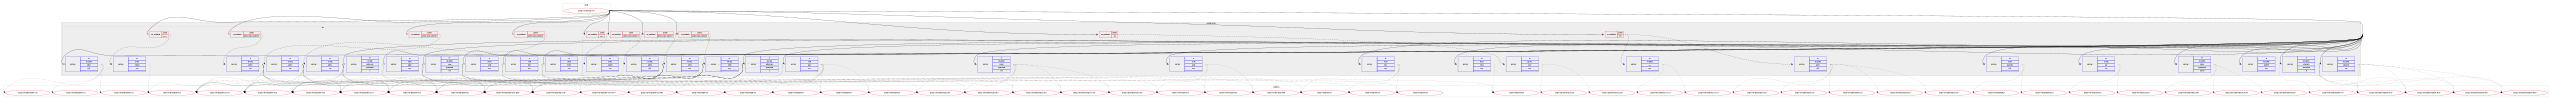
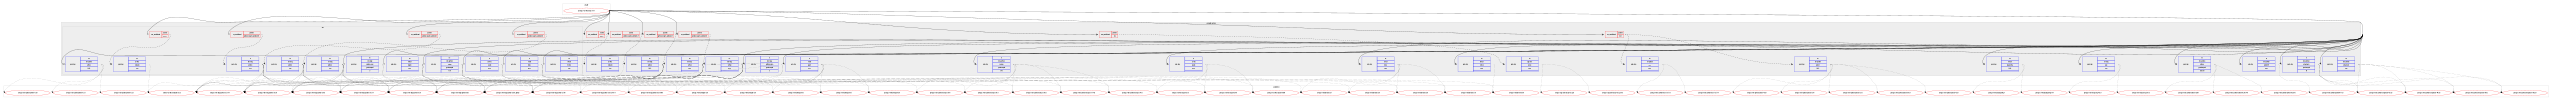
none -> (1468, 93)
